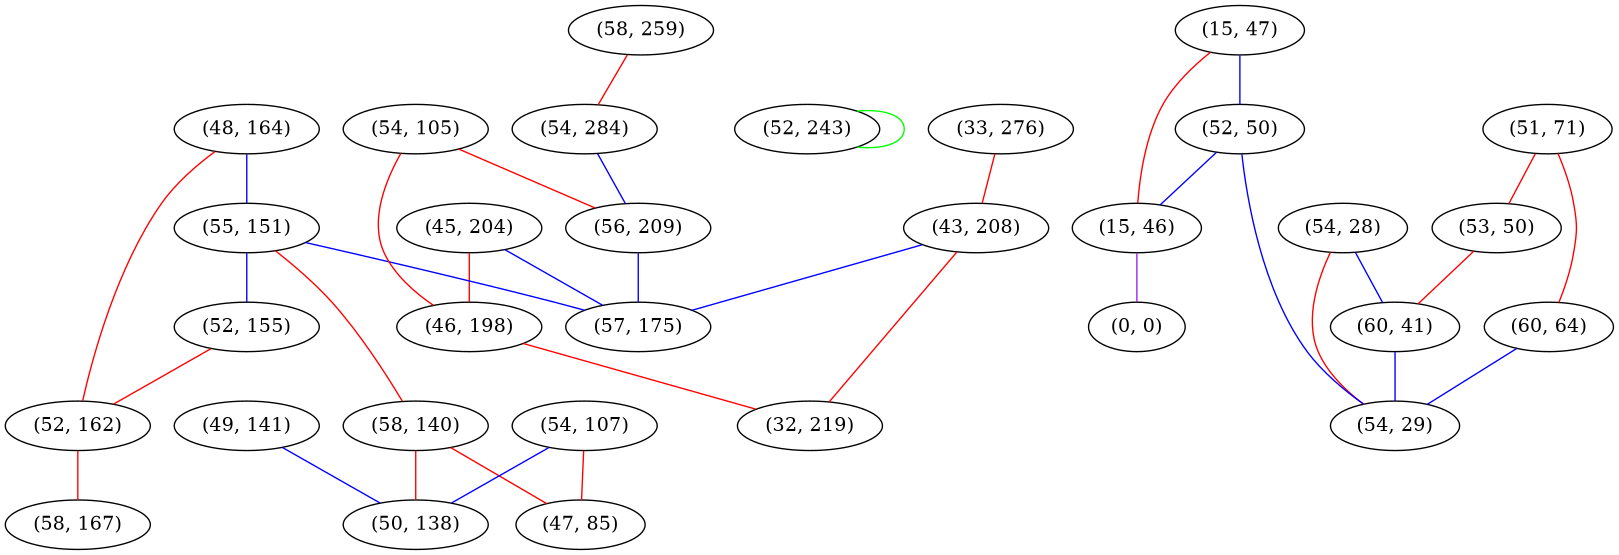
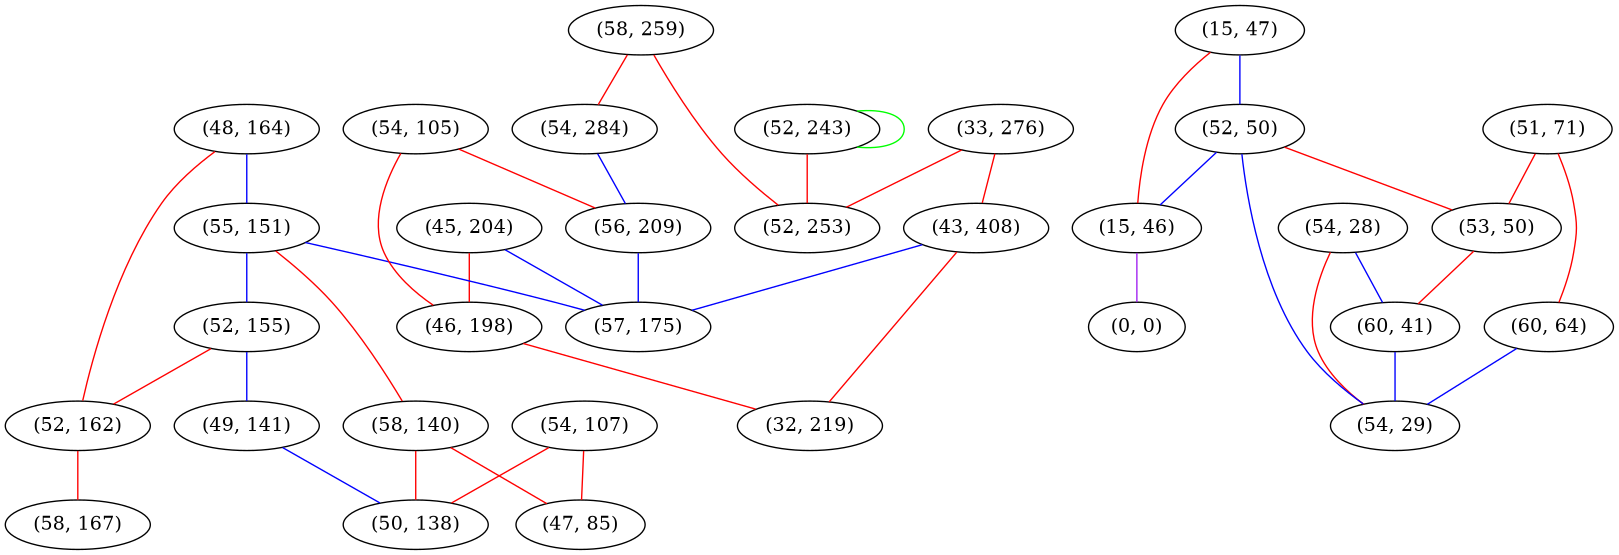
none -> (1368, 179)
none -> (807, 228)
(976, 228) -> (976, 228)
none -> (247, 377)
(507, 471) -> (507, 471)
